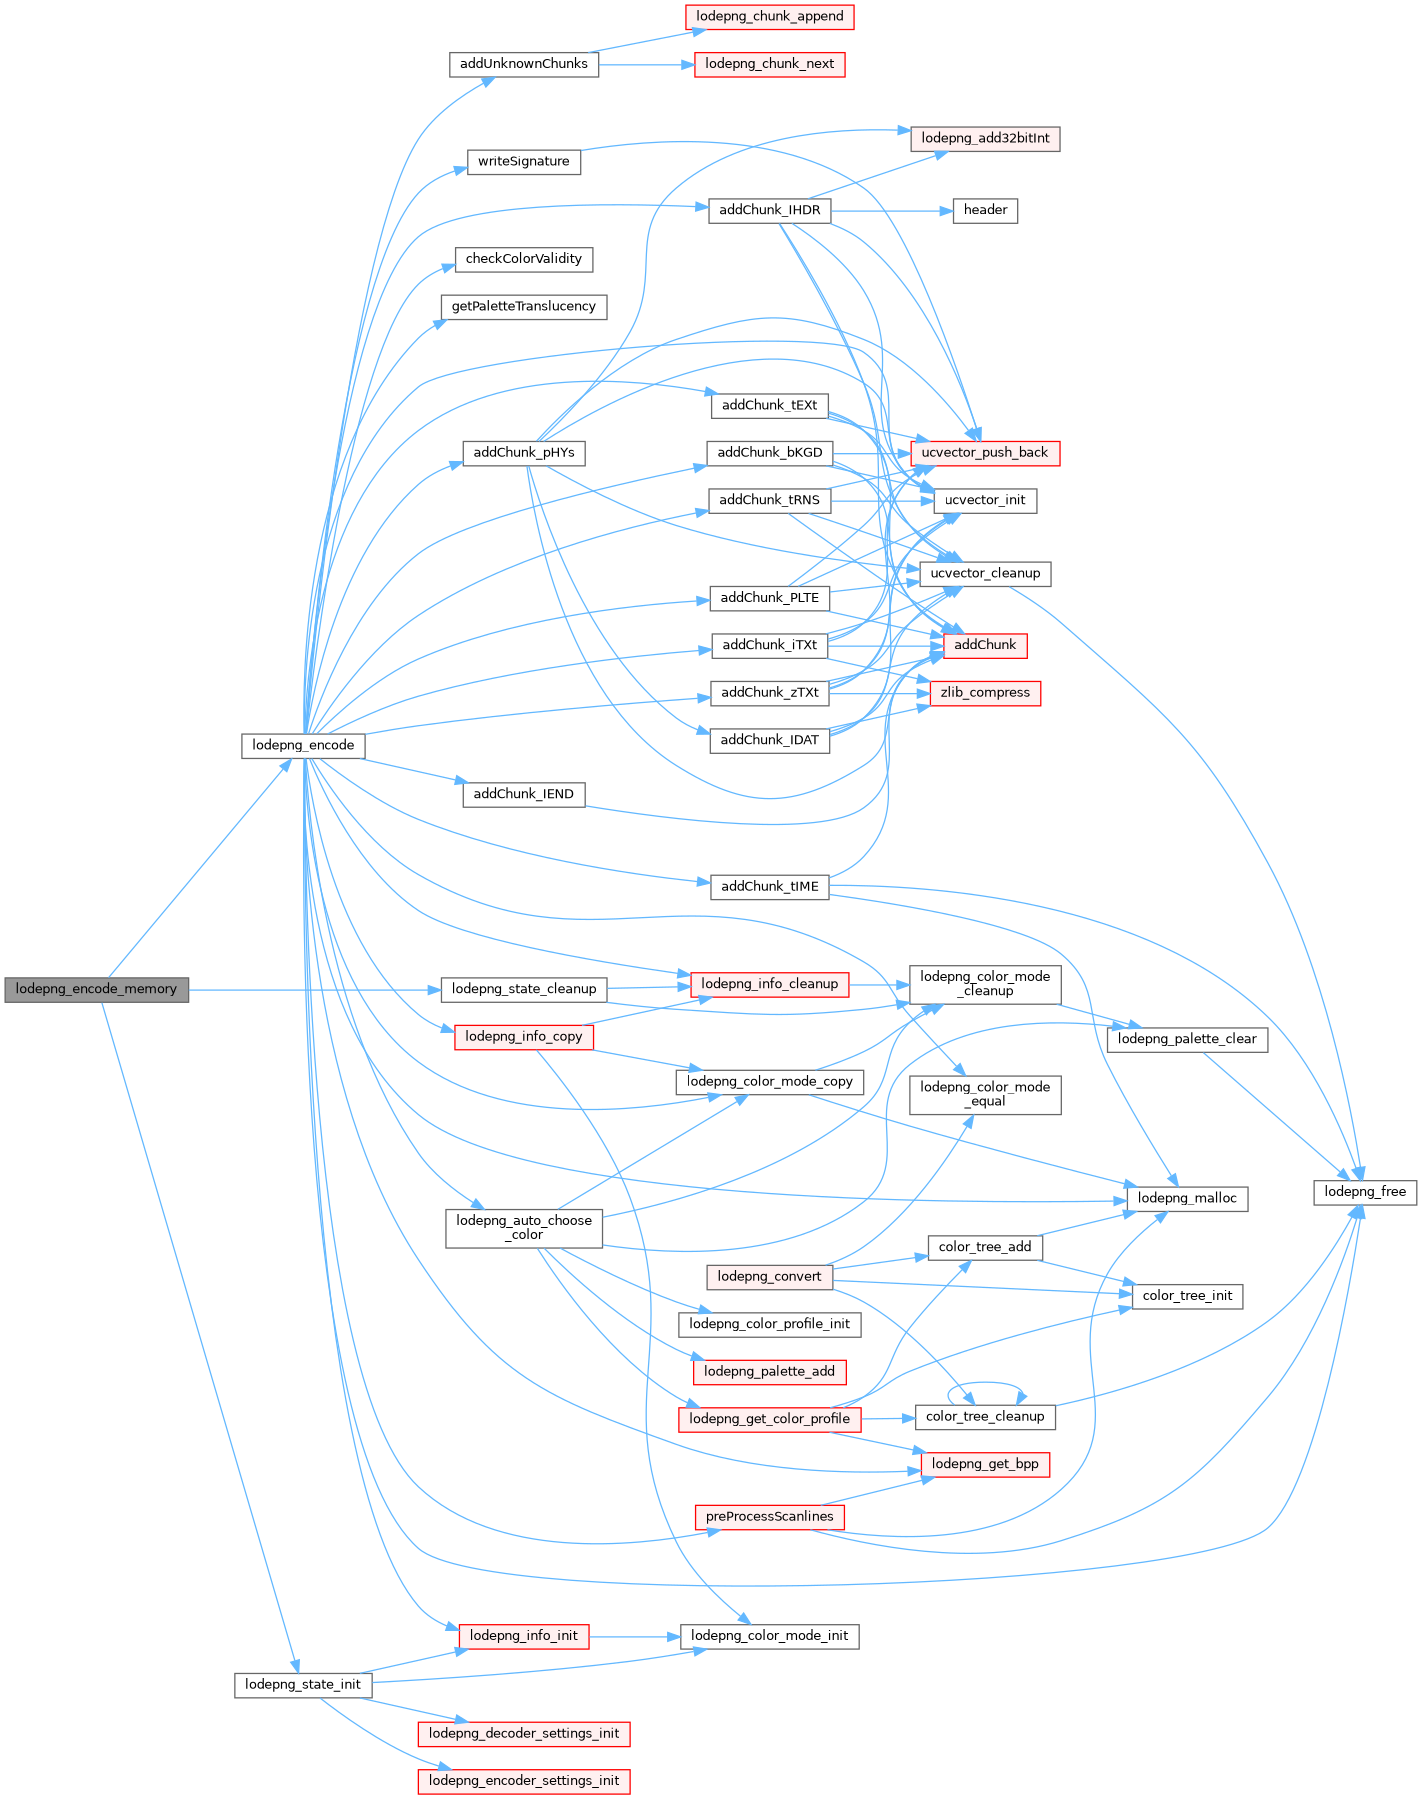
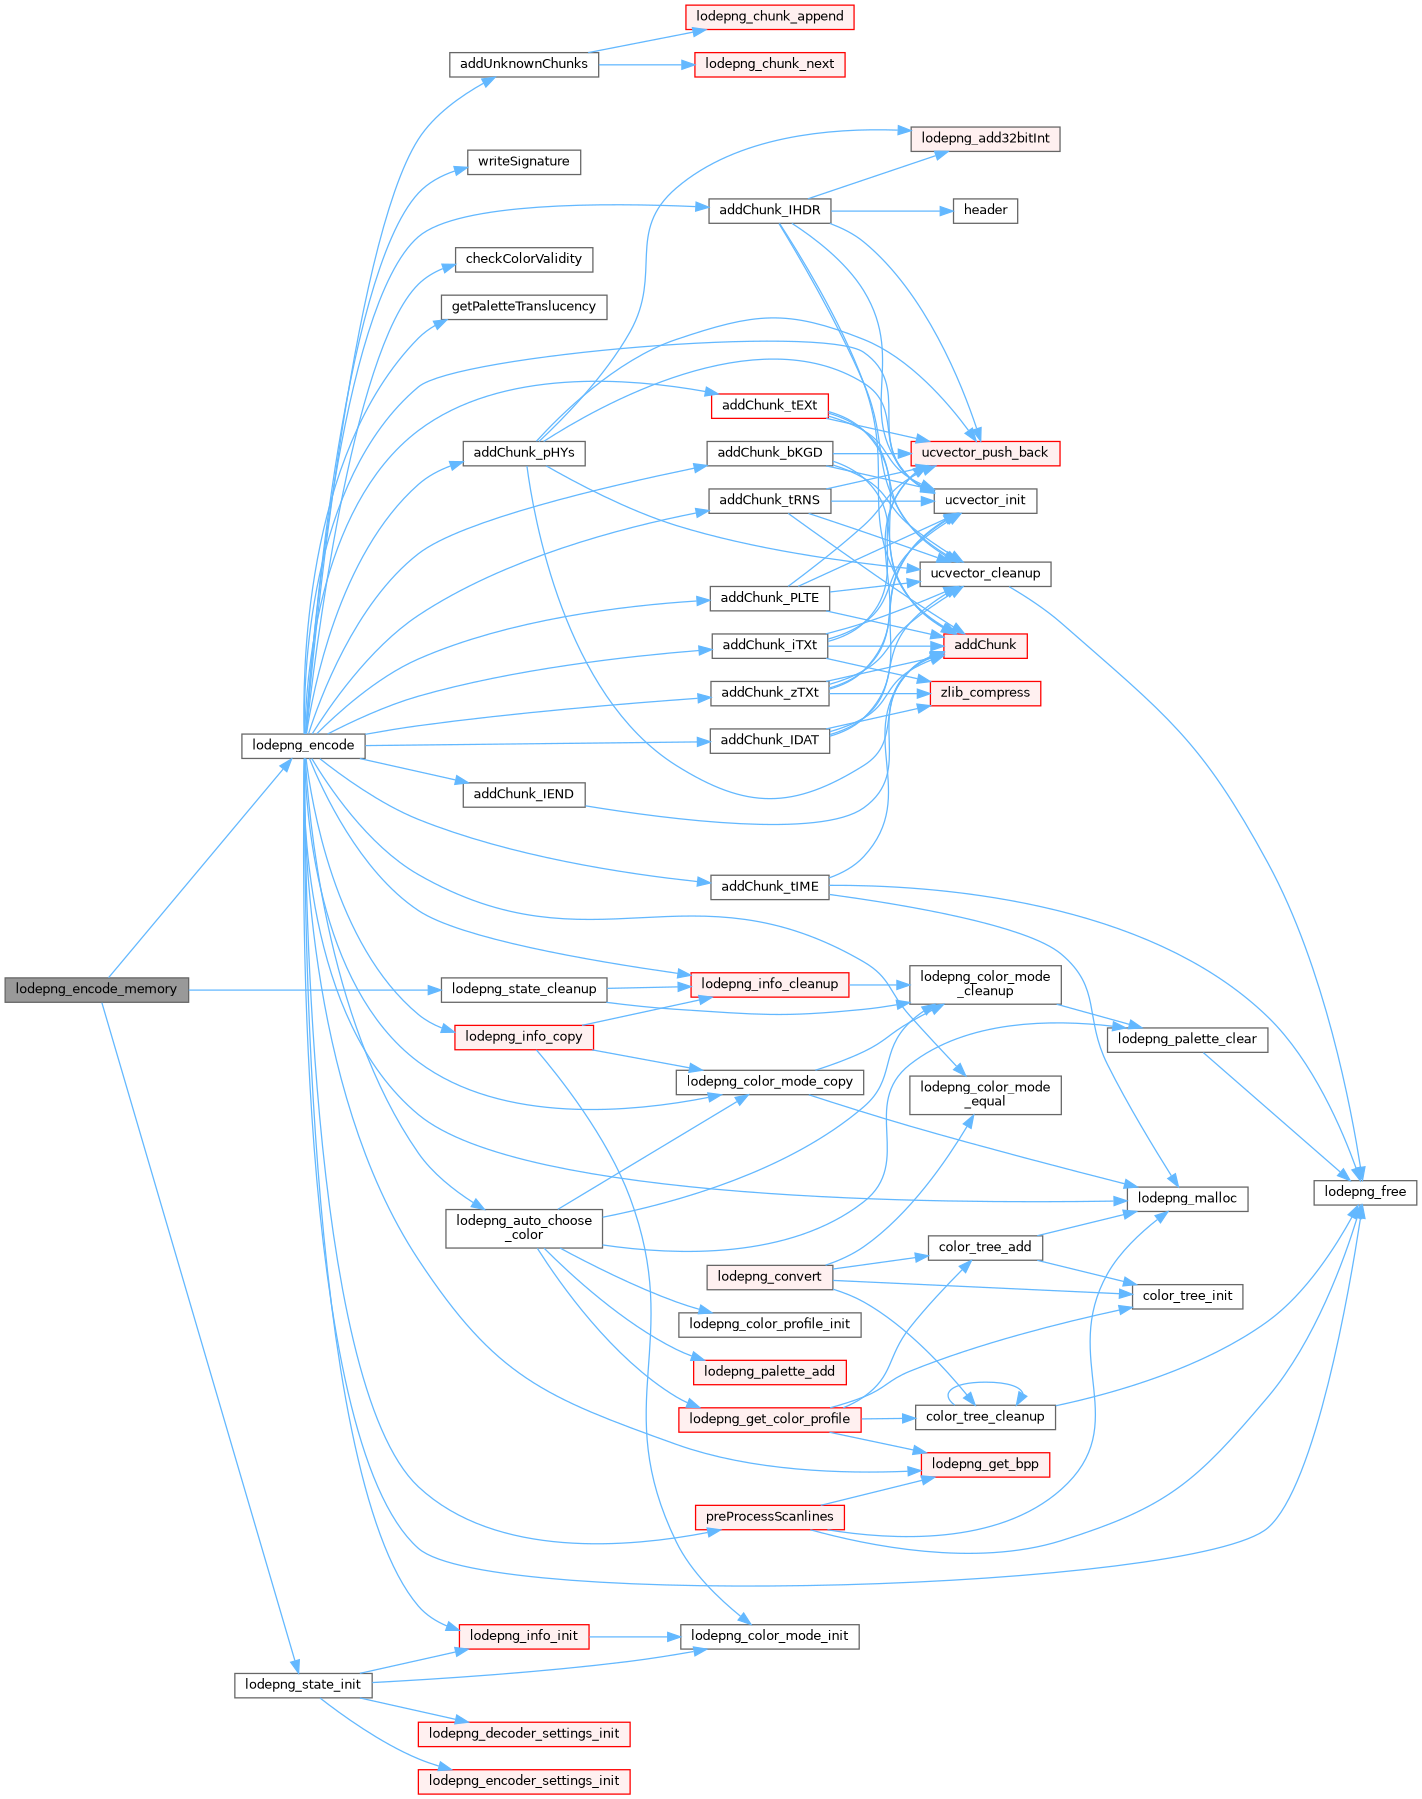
(841, 175) -> none
(770, 406) -> (770, 406)
(594, 621) -> (531, 744)
